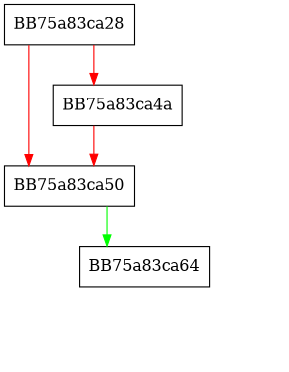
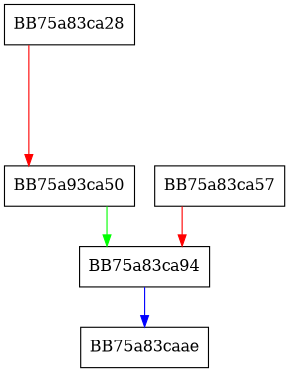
(118, 105) -> none
(69, 186) -> (69, 186)
none -> (220, 186)
(145, 267) -> (145, 267)
none -> (145, 347)
